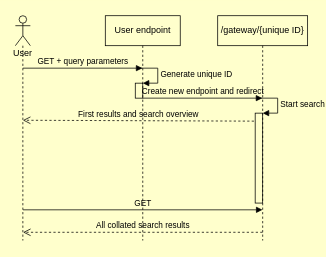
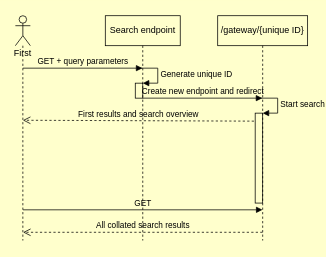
(143, 30) -> (143, 30)
(23, 58) -> (23, 58)
